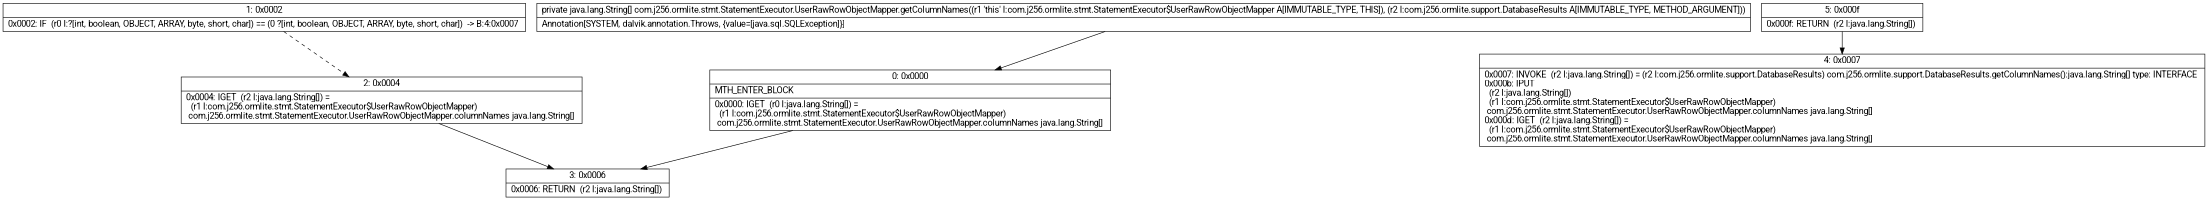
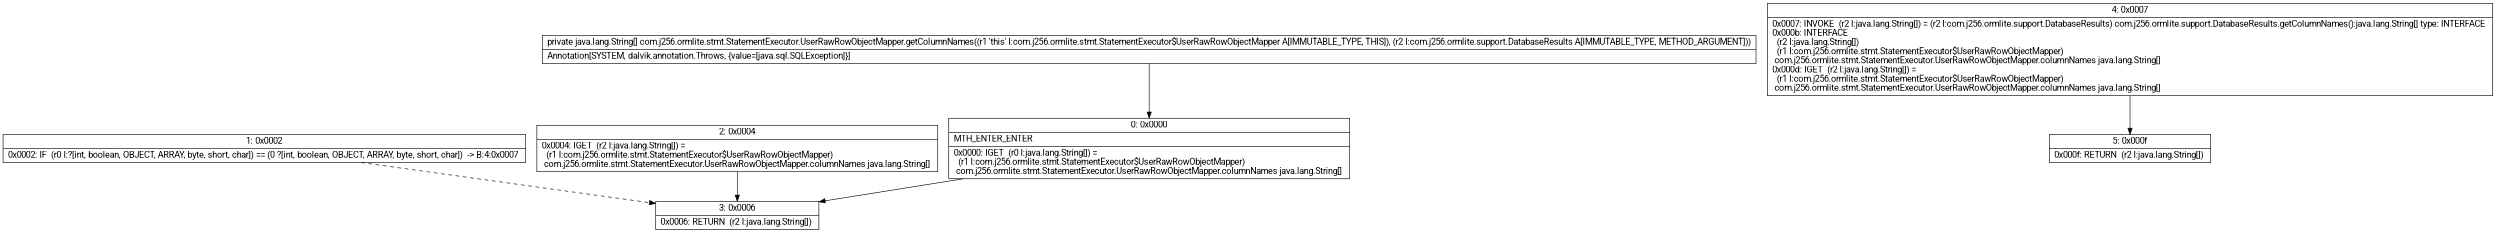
(1842, 40) -> (2130, 112)
(314, 52) -> (505, 183)
(1512, 84) -> (1813, 33)
(754, 91) -> (993, 139)
